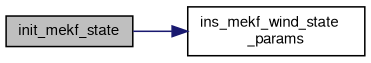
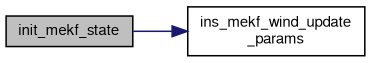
(276, 31) -> (276, 31)
